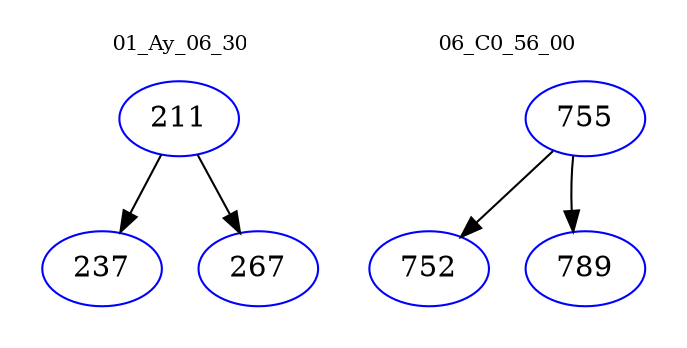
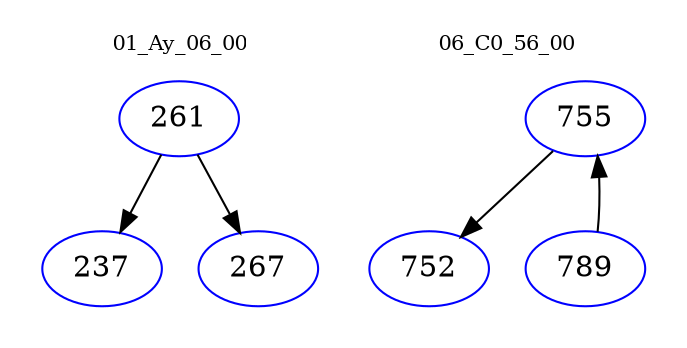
(180, 45) -> (180, 45)
(179, 119) -> (179, 119)
(571, 183) -> (599, 205)
